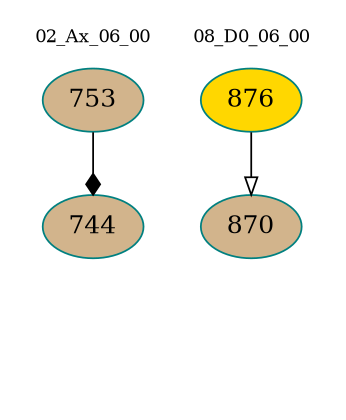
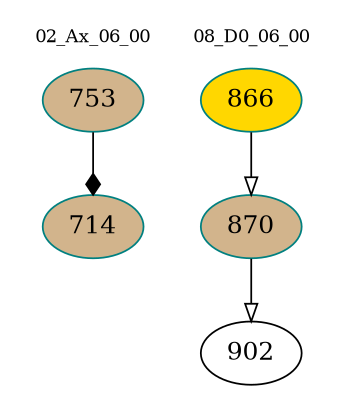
(251, 100) -> (251, 100)
(93, 227) -> (93, 227)
none -> (251, 353)
